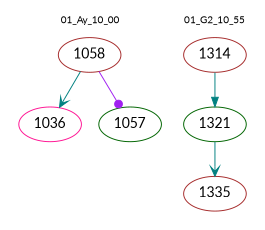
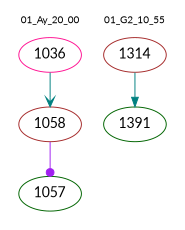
(90, 21) -> (50, 21)
(72, 85) -> (50, 85)
(215, 124) -> (135, 124)
(215, 194) -> none
